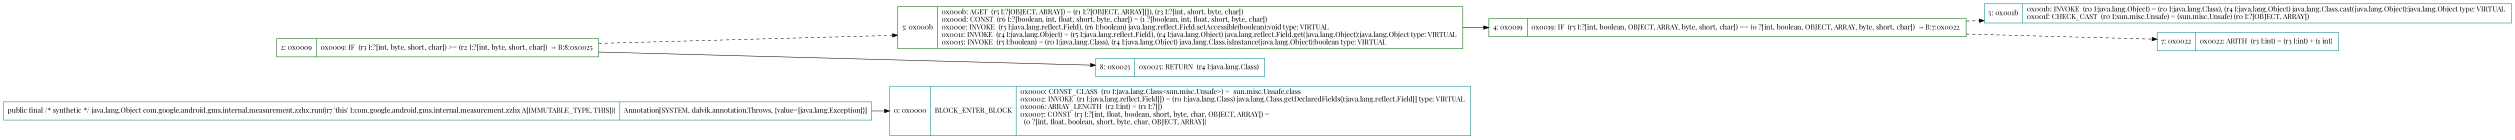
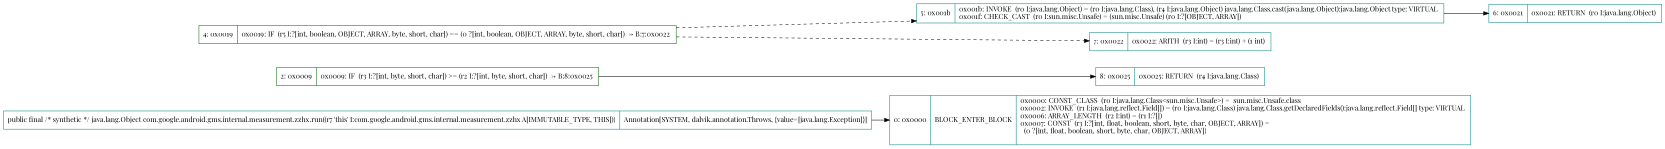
none -> (1575, 13)
(1180, 28) -> none
